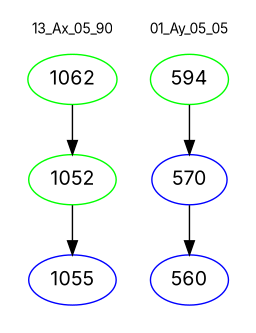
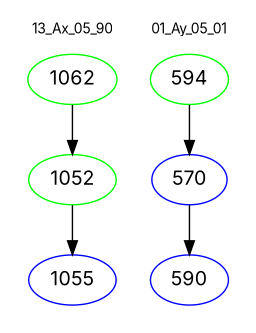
(189, 30) -> (189, 30)
(189, 280) -> (189, 280)
